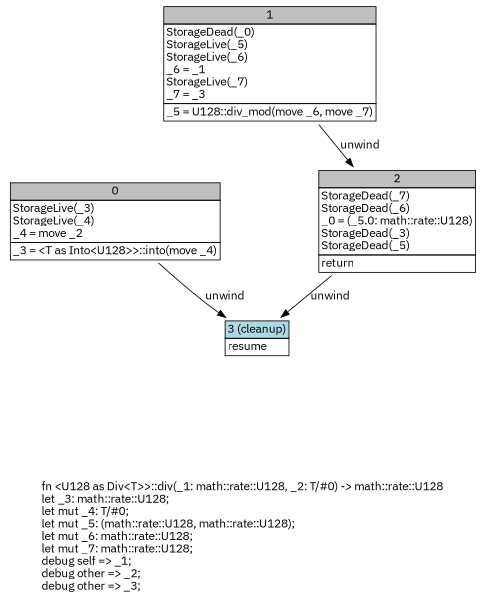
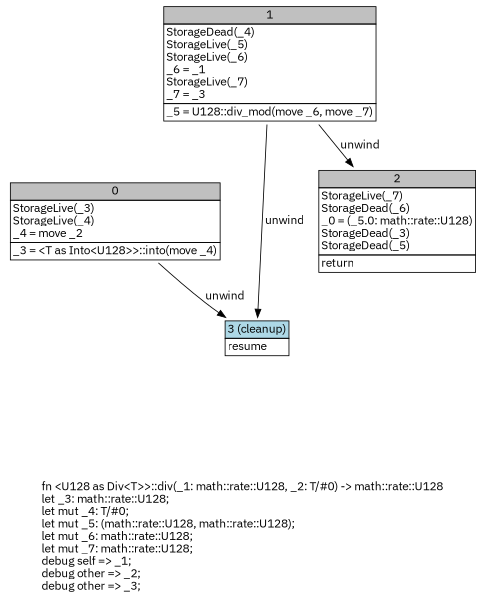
(211, 32) -> (211, 32)
(366, 196) -> (362, 196)
(310, 294) -> (262, 217)
